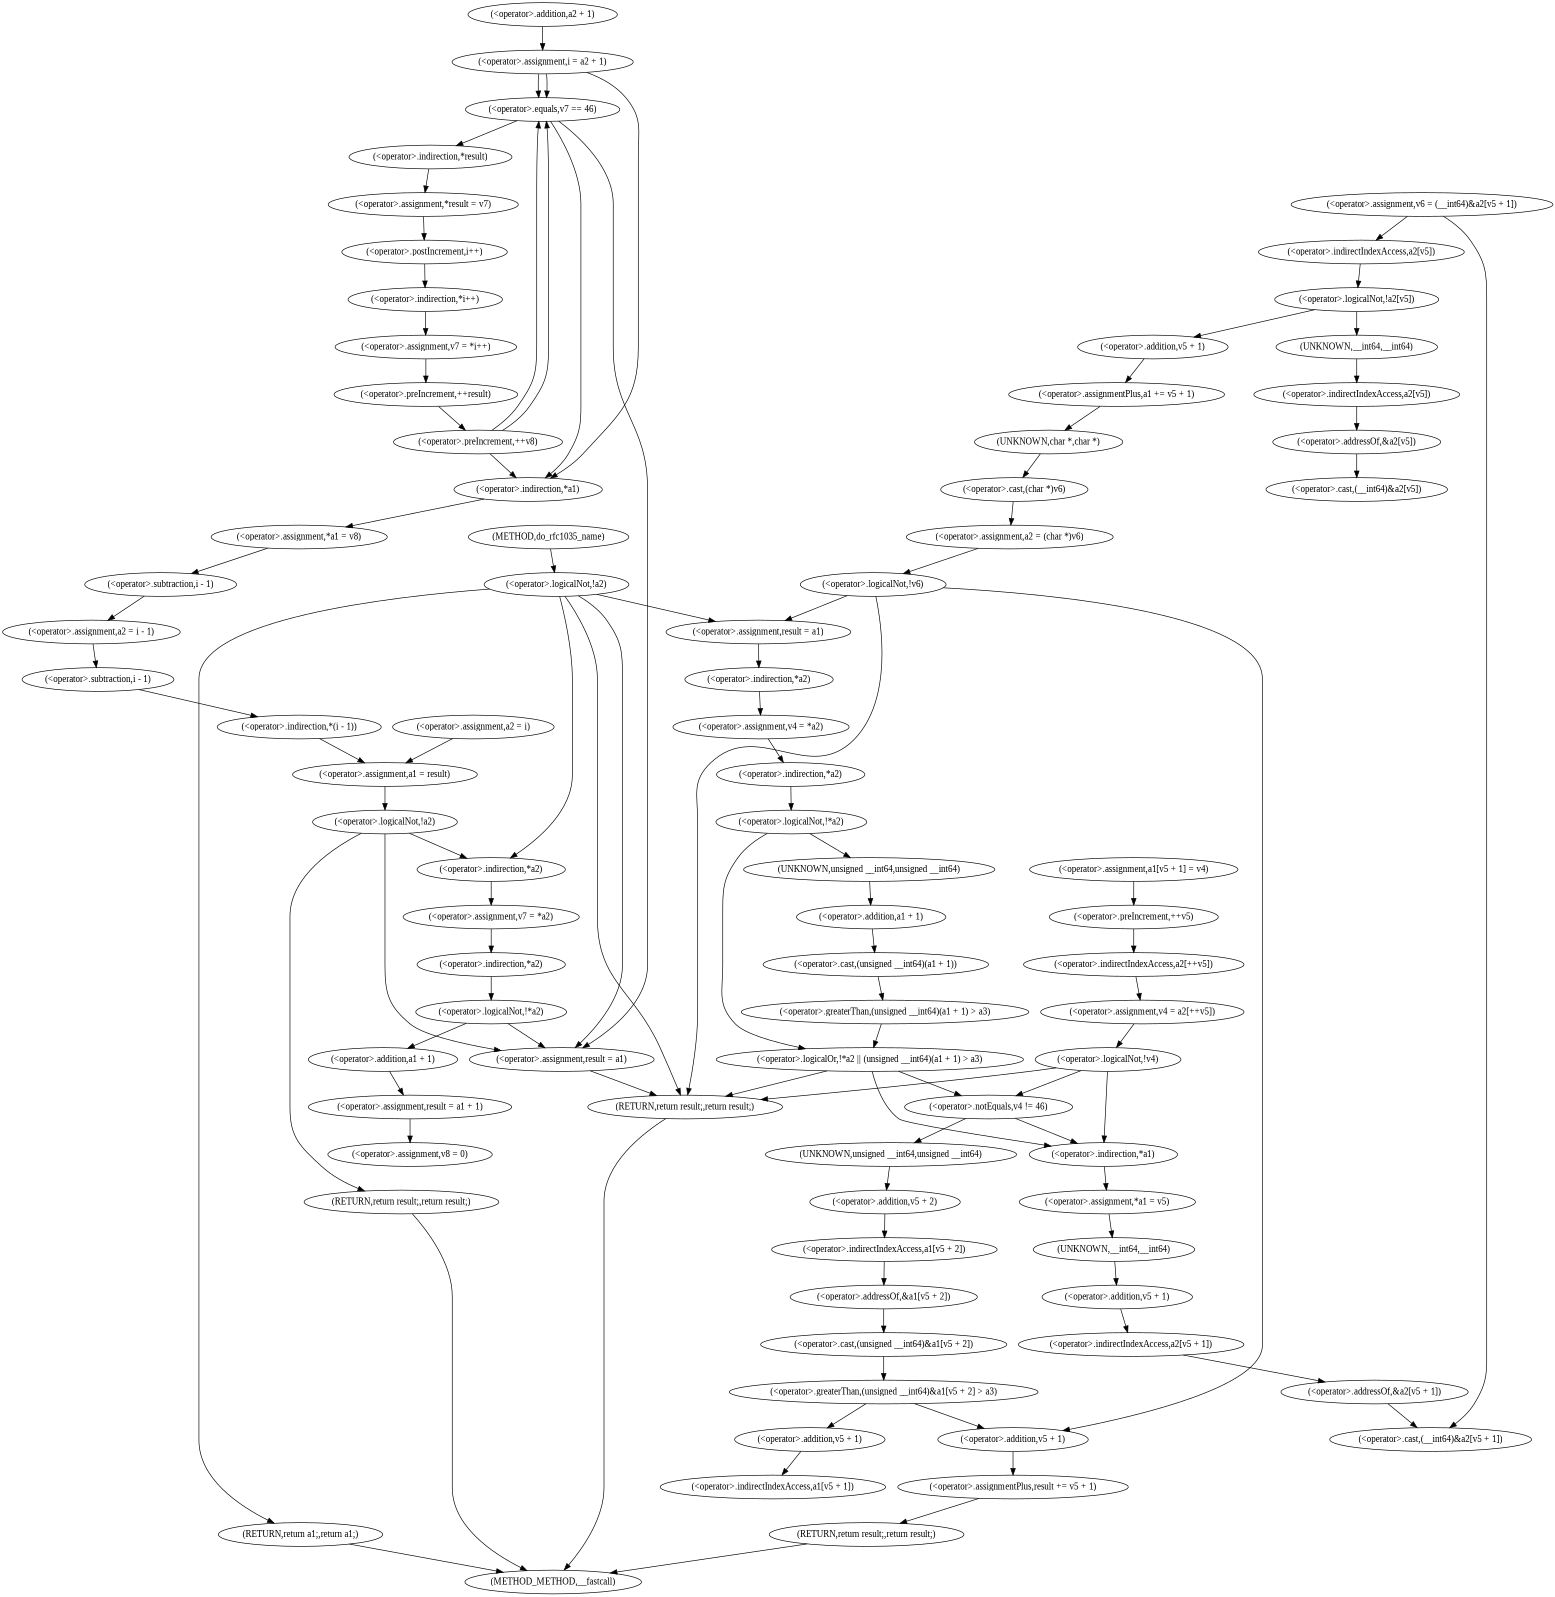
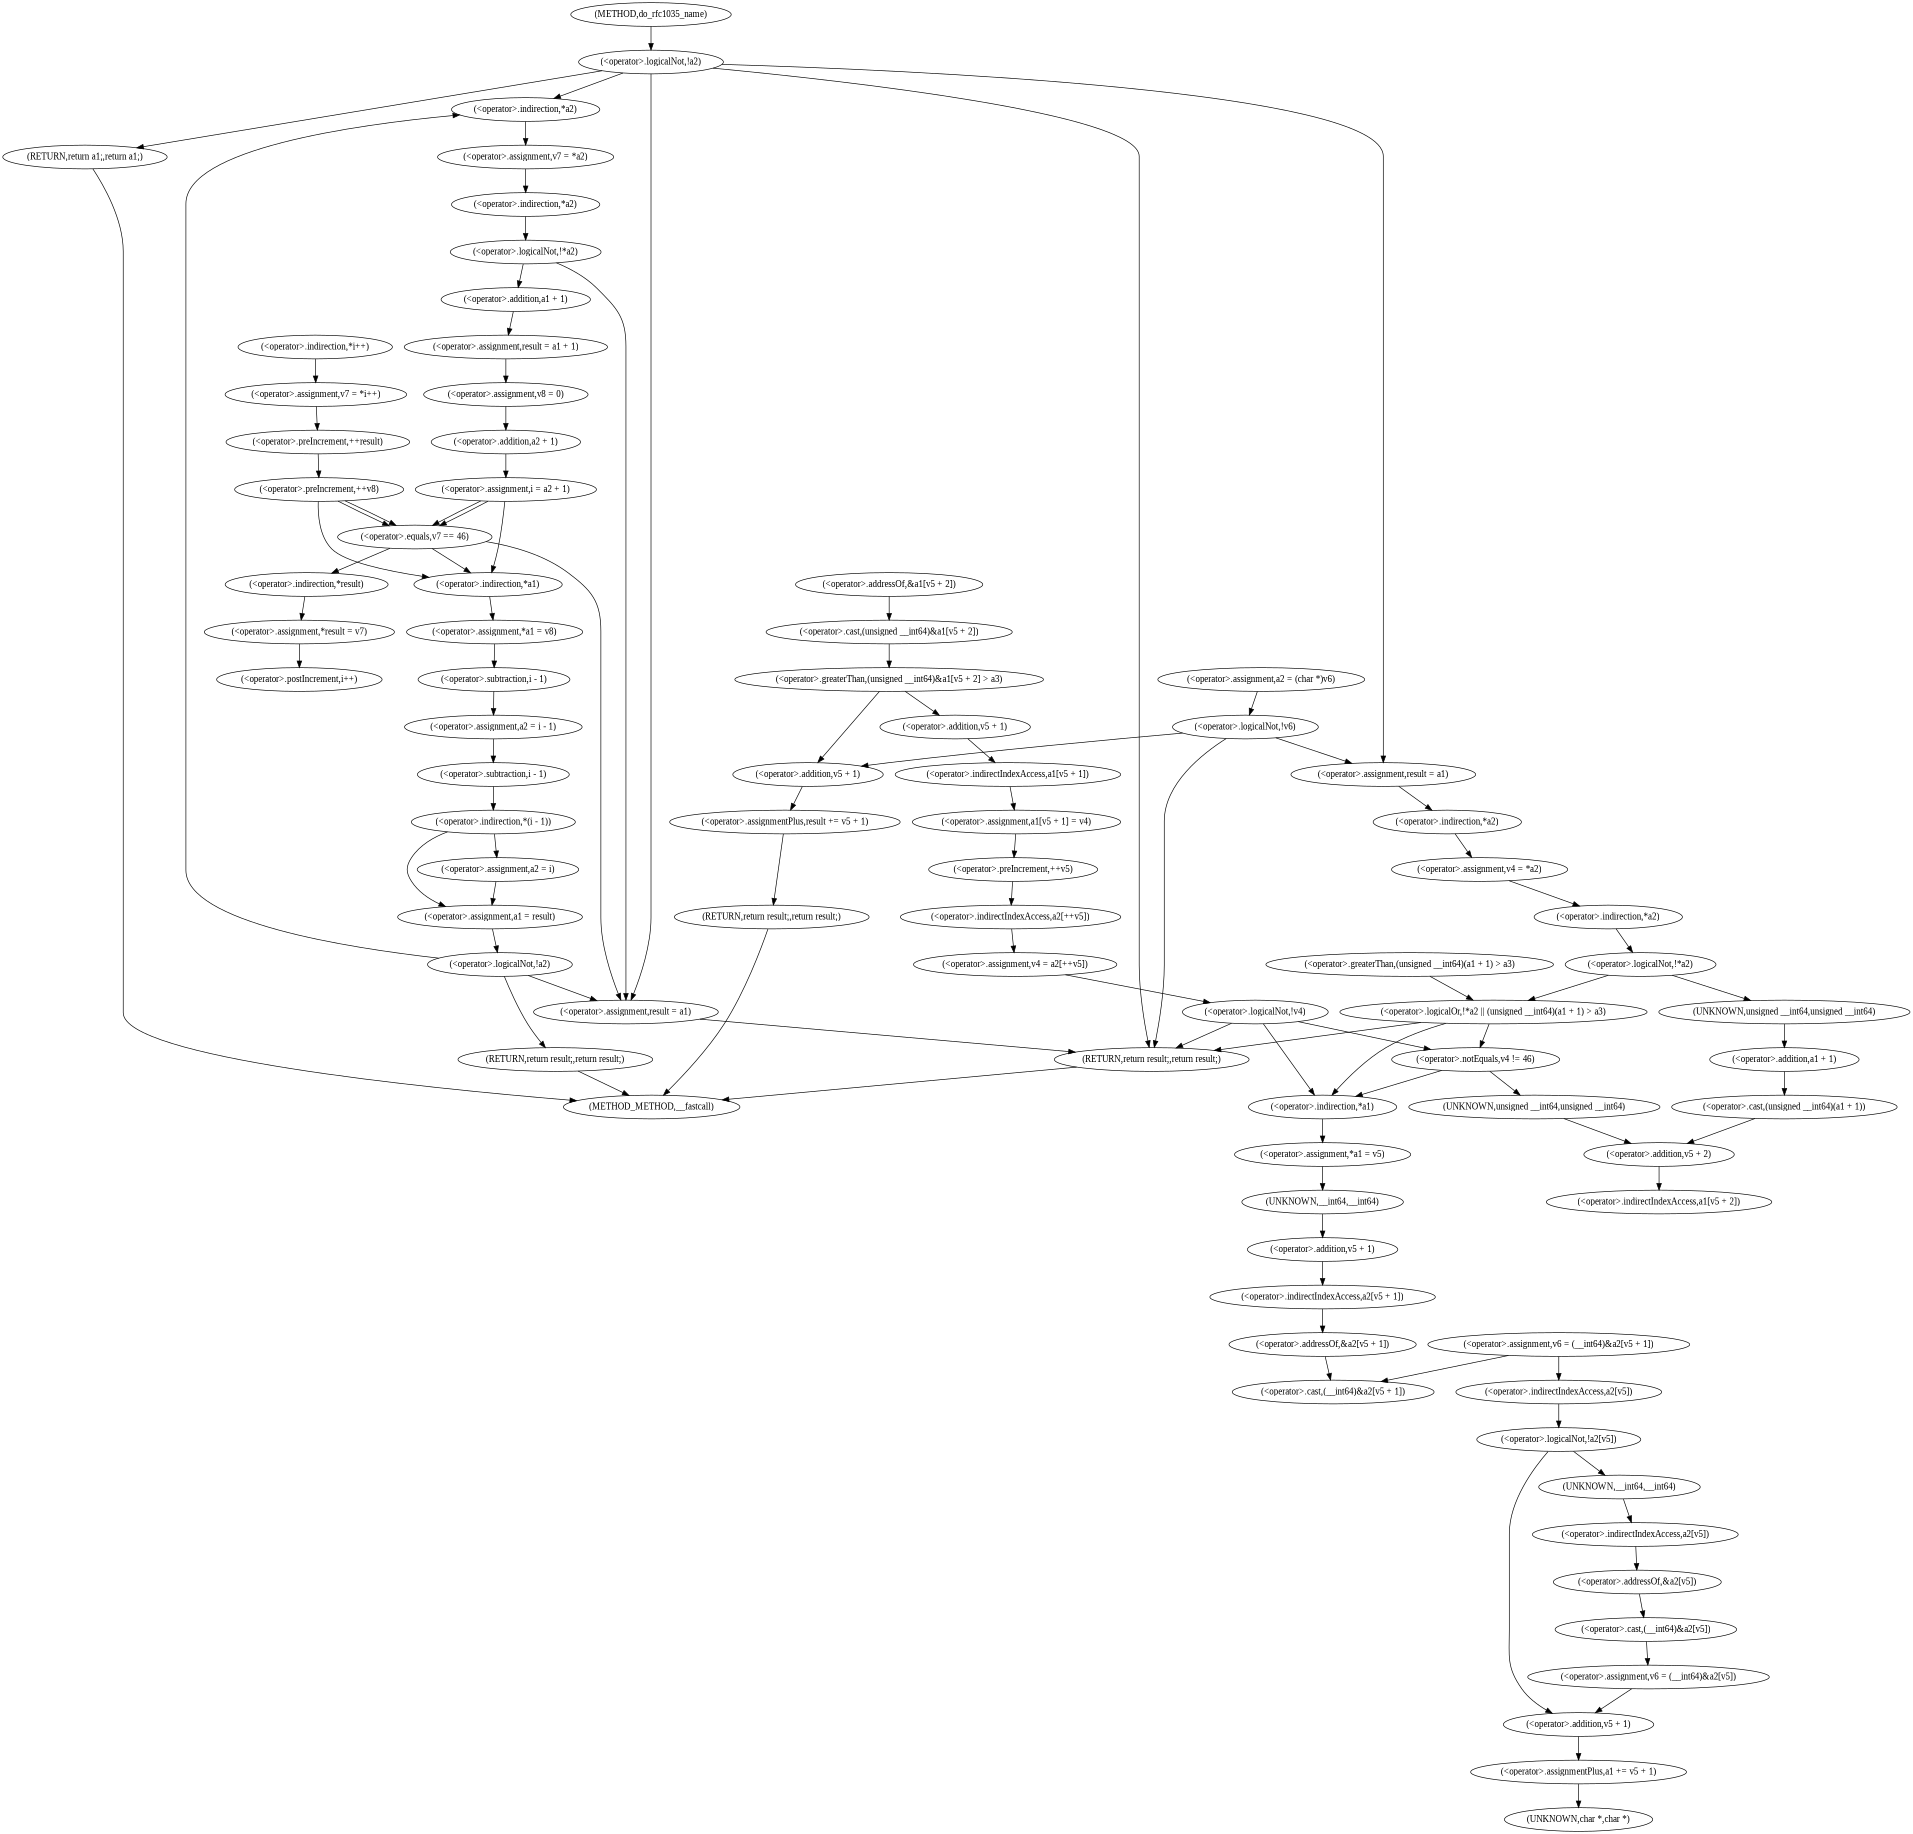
(425, 273) -> none
none -> (506, 415)
(1014, 490) -> none
none -> (1012, 795)
none -> (495, 843)
(880, 985) -> (1724, 1130)
(884, 1270) -> none
none -> (1649, 1677)
